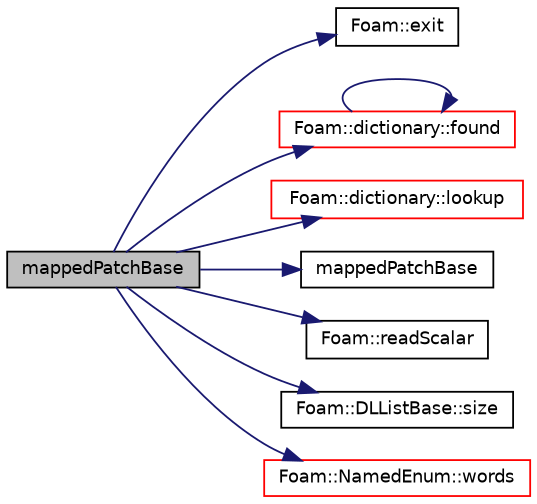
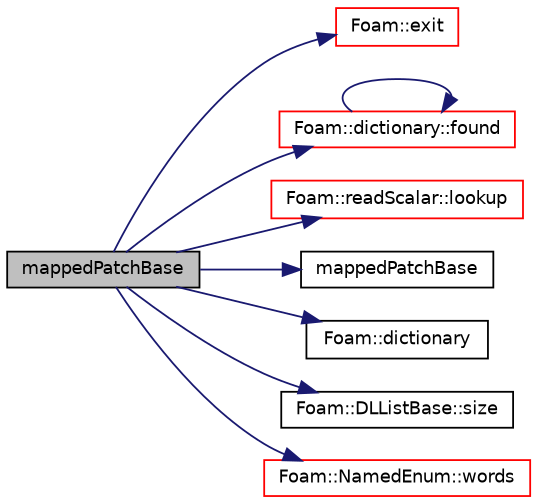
(397, 27) -> (397, 27)
(397, 199) -> (397, 199)
(397, 340) -> (397, 340)
